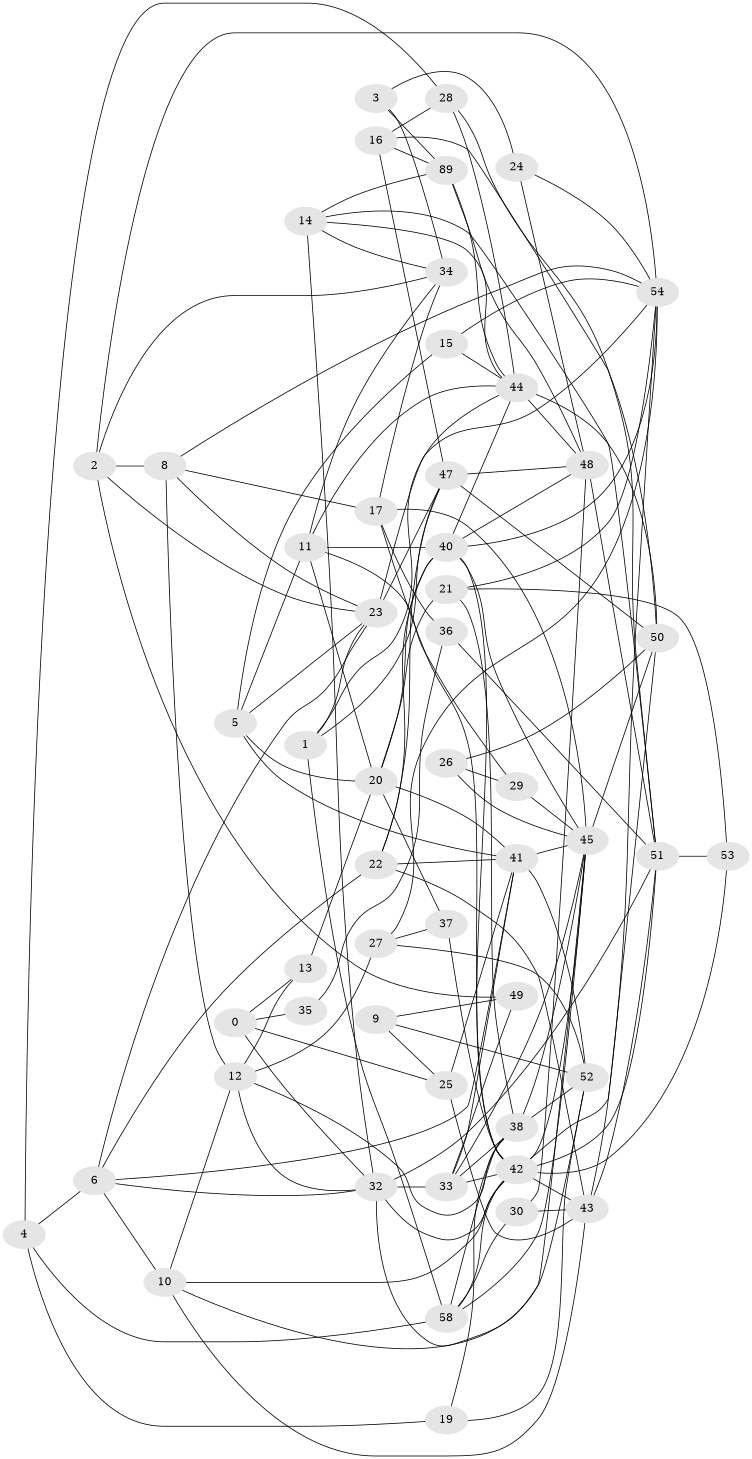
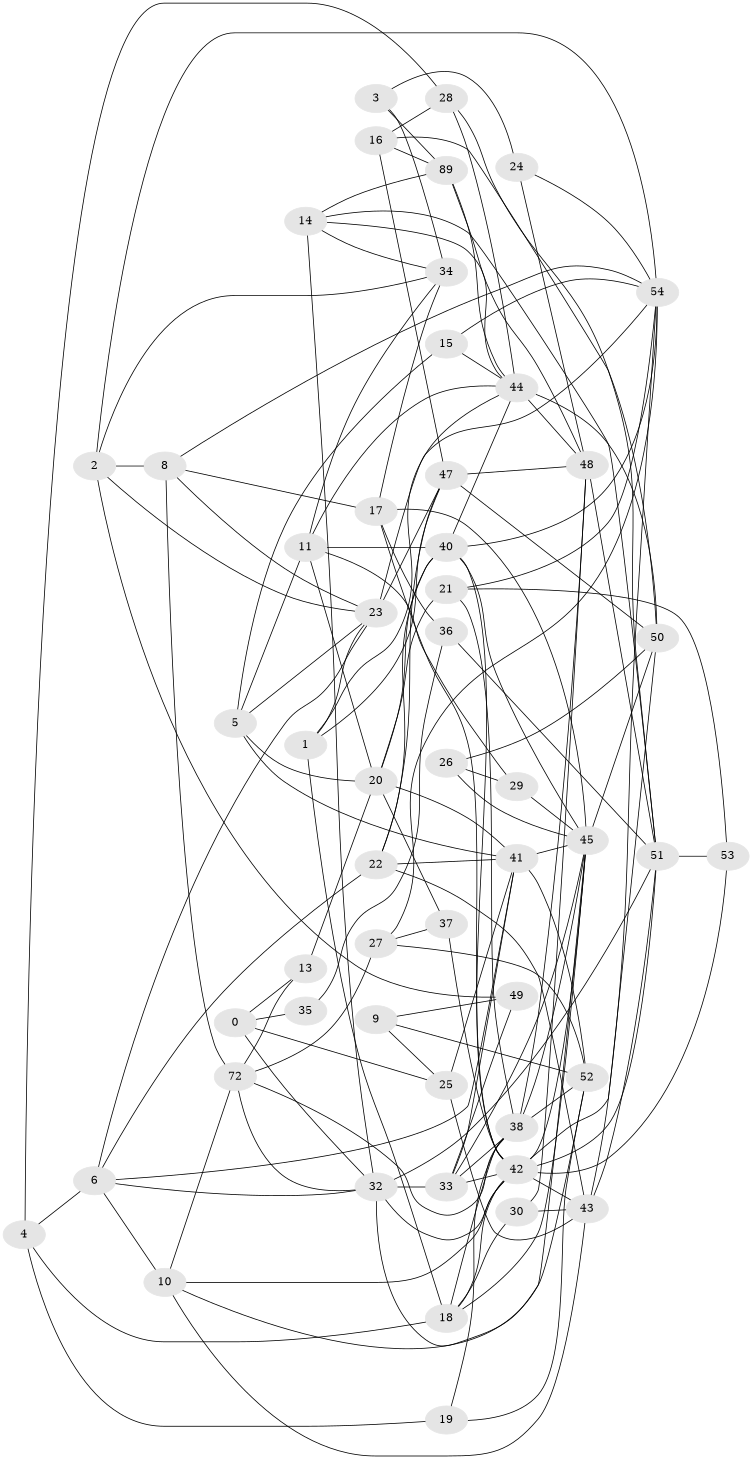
(517, 506) -> (561, 813)
(235, 1077) -> (235, 1077)
(446, 1318) -> (446, 1318)
